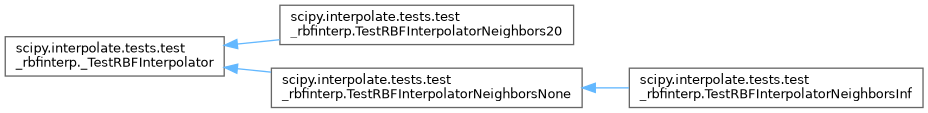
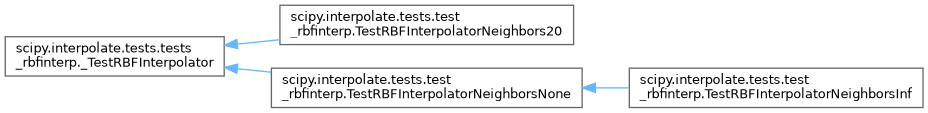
(115, 56) -> (115, 56)
